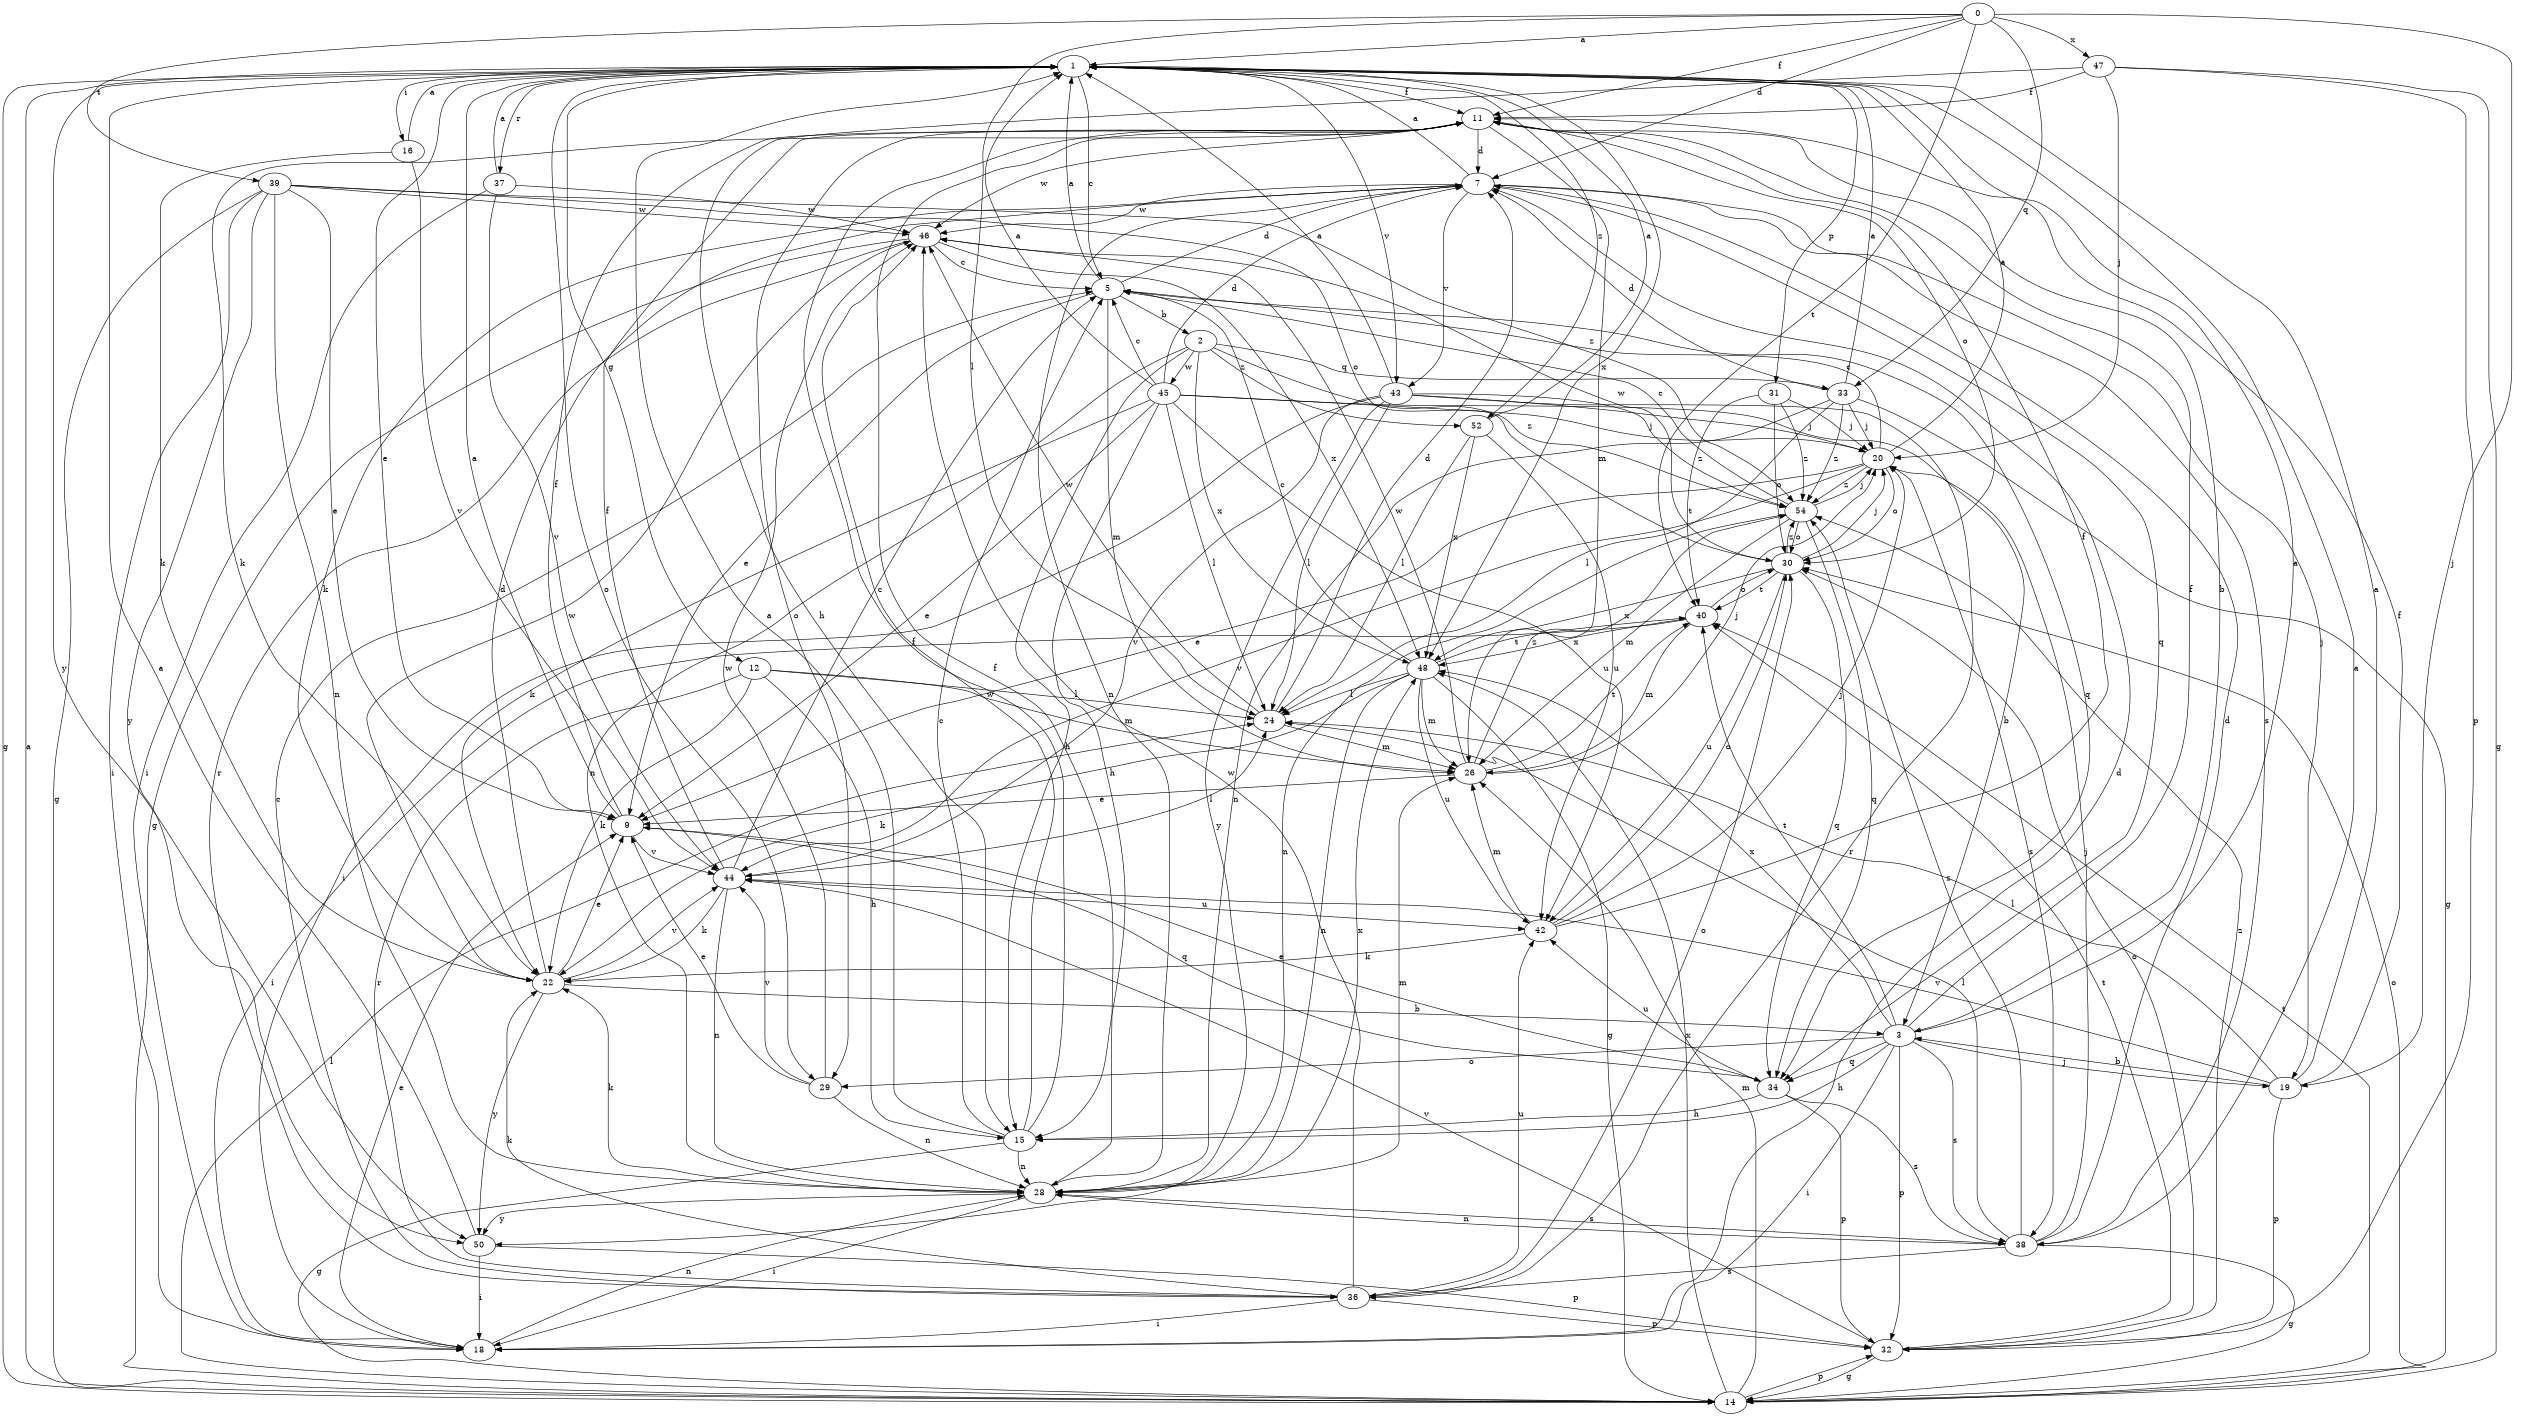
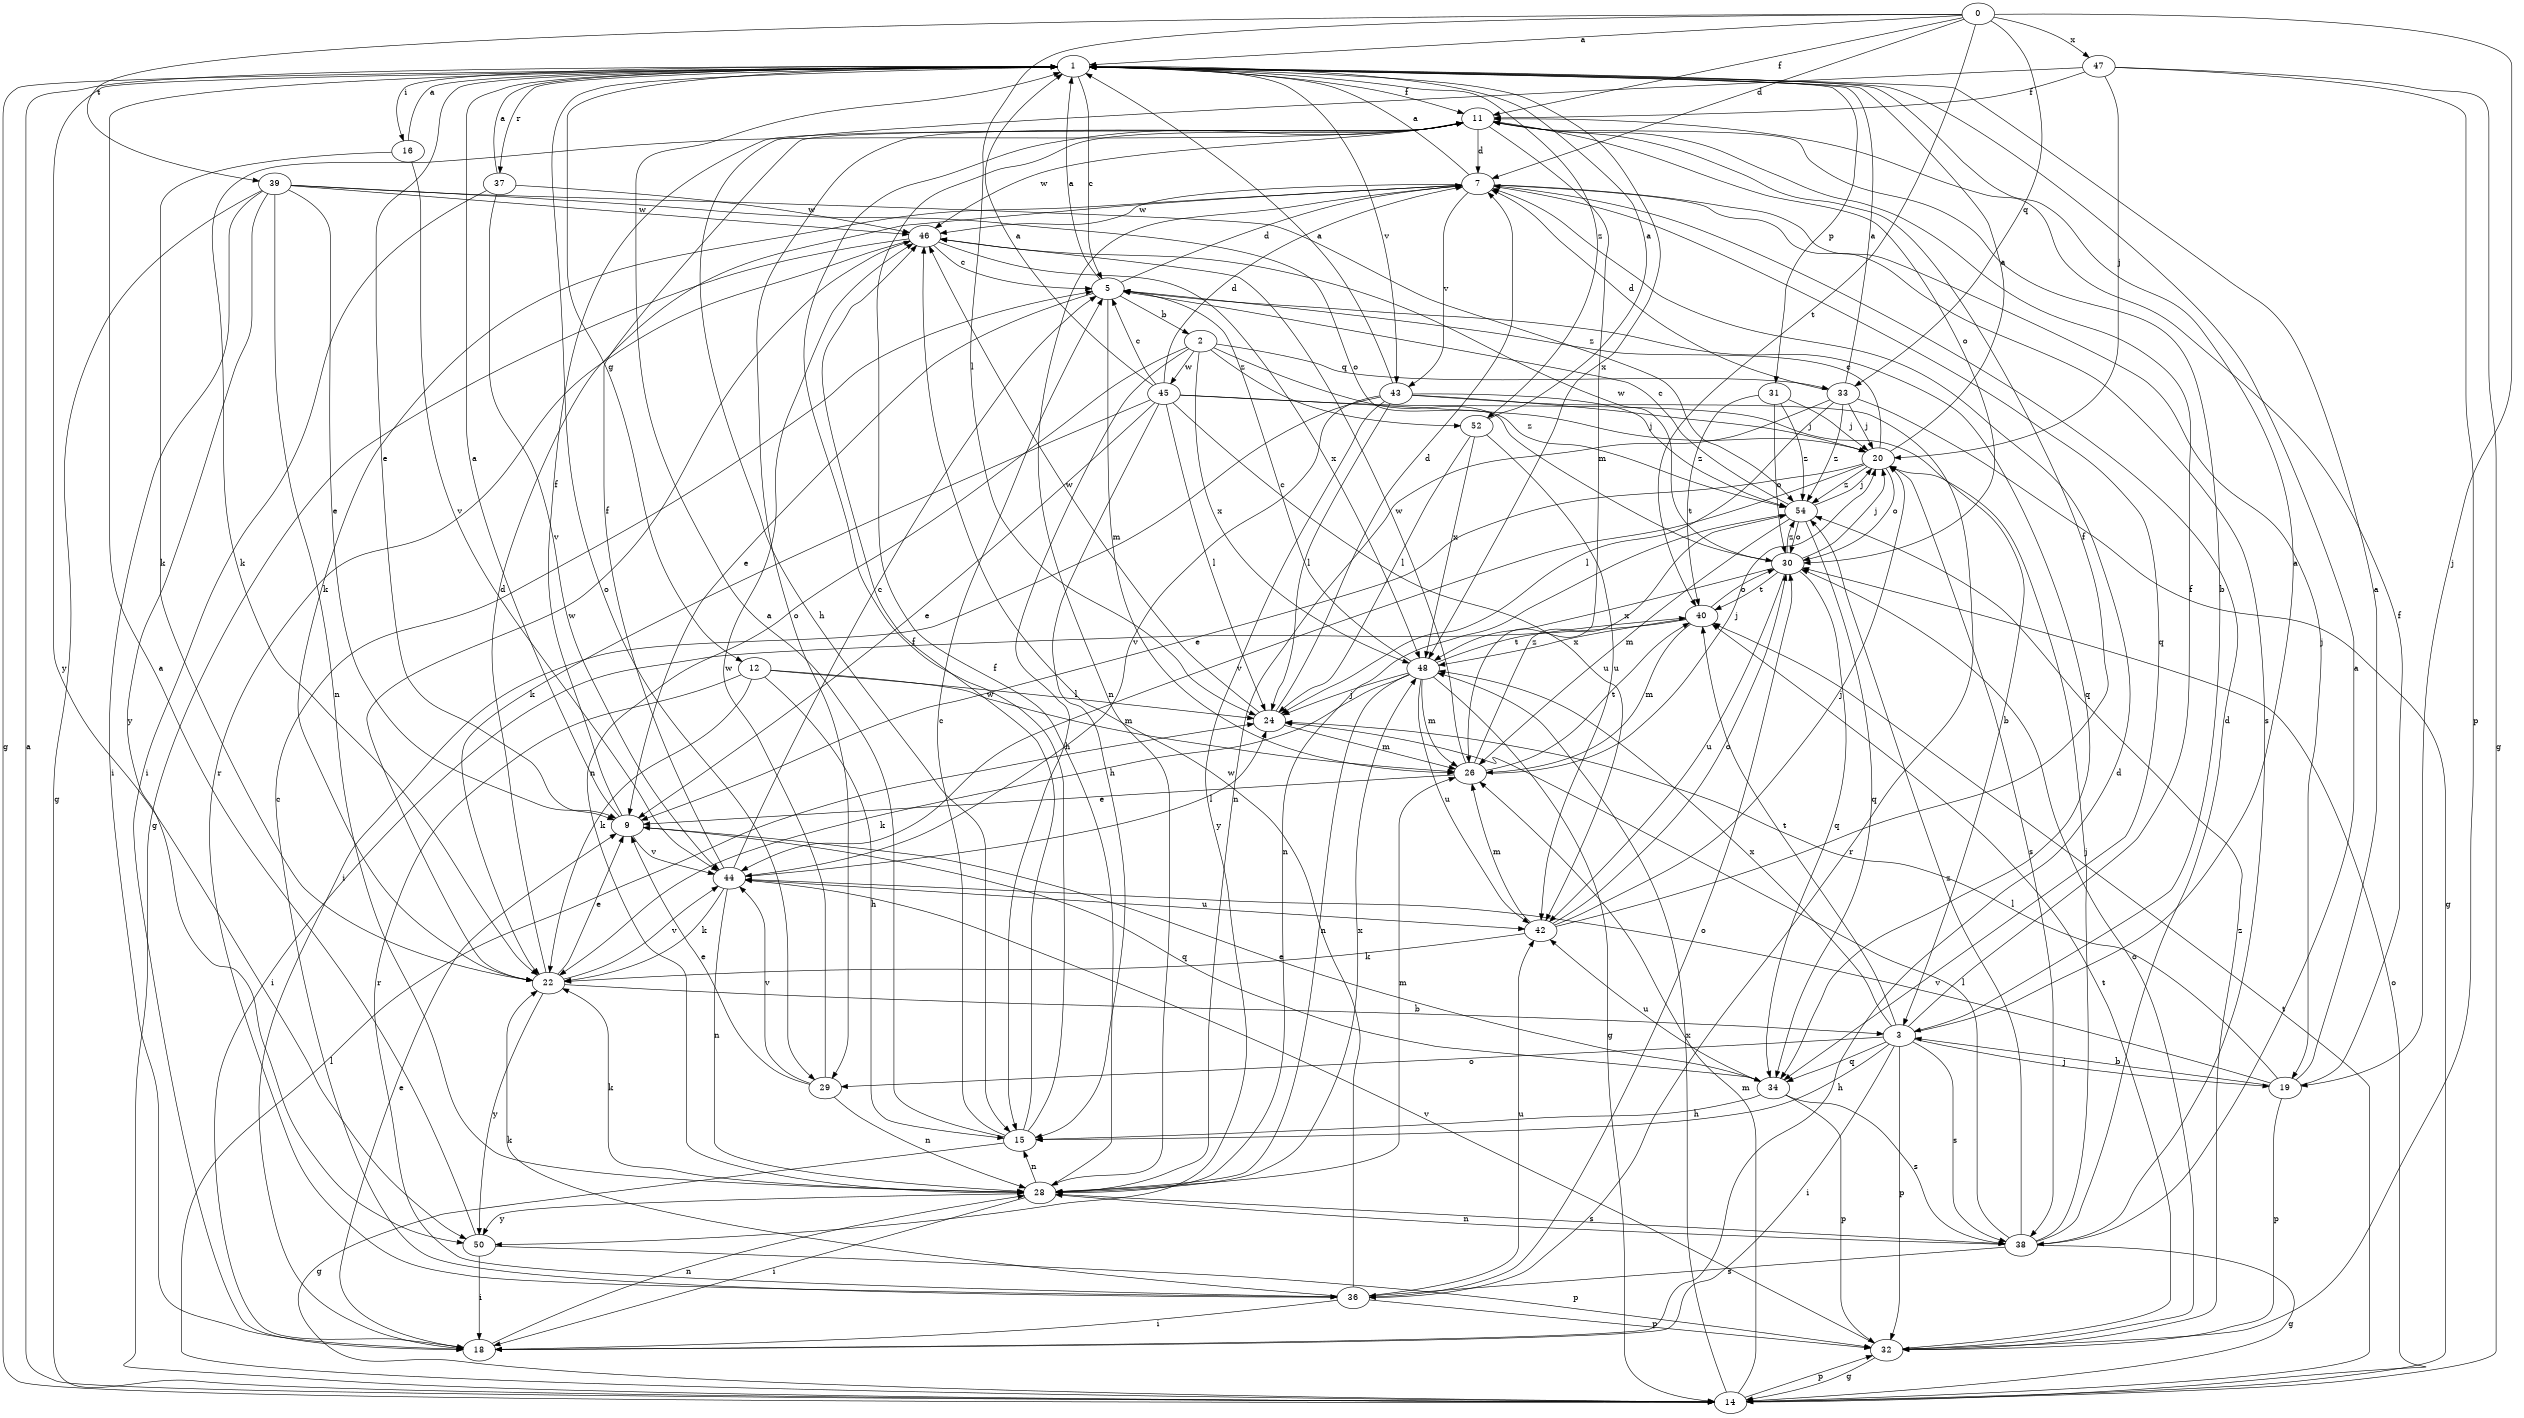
(1352, 695) -> (1352, 695)
(1019, 1166) -> (1031, 1170)
